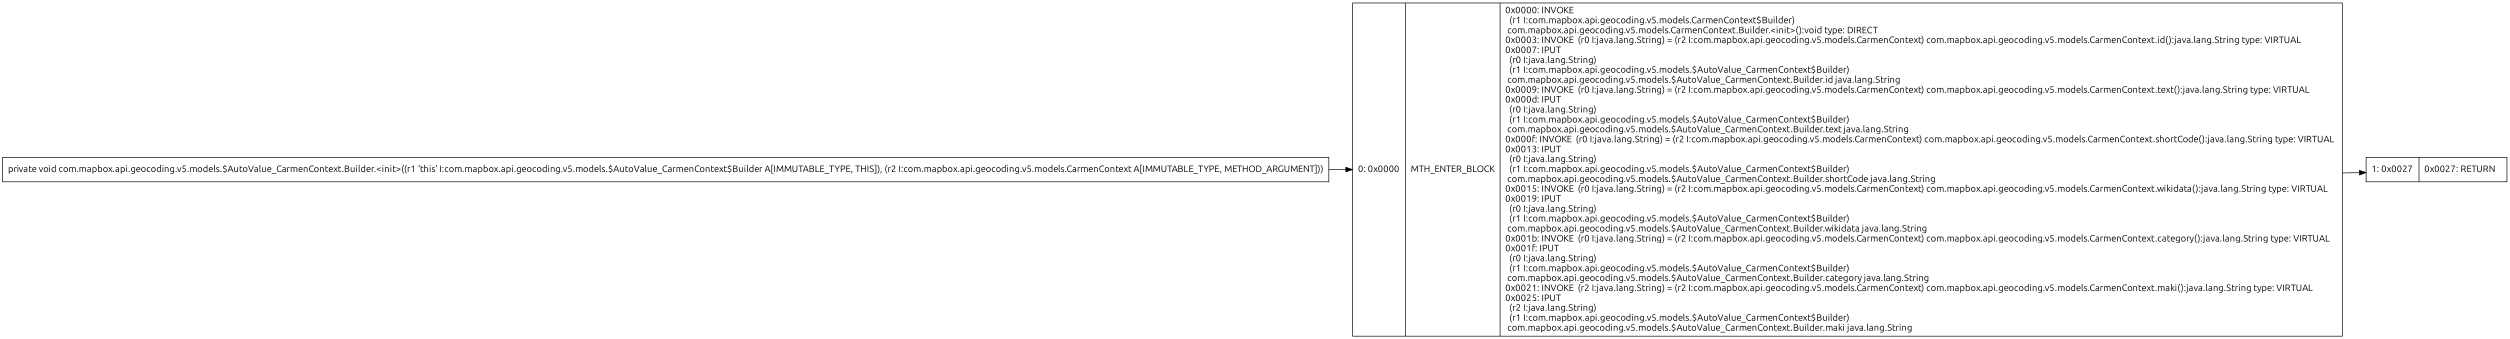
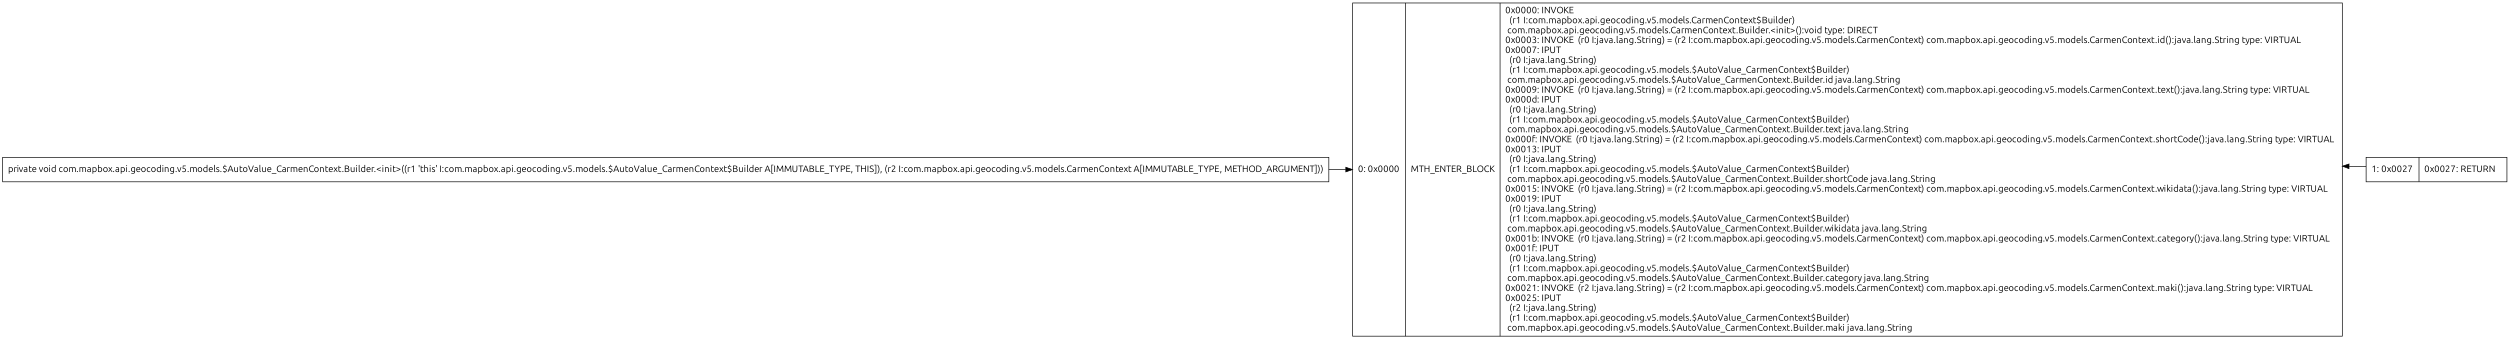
(2351, 173) -> (2358, 166)
